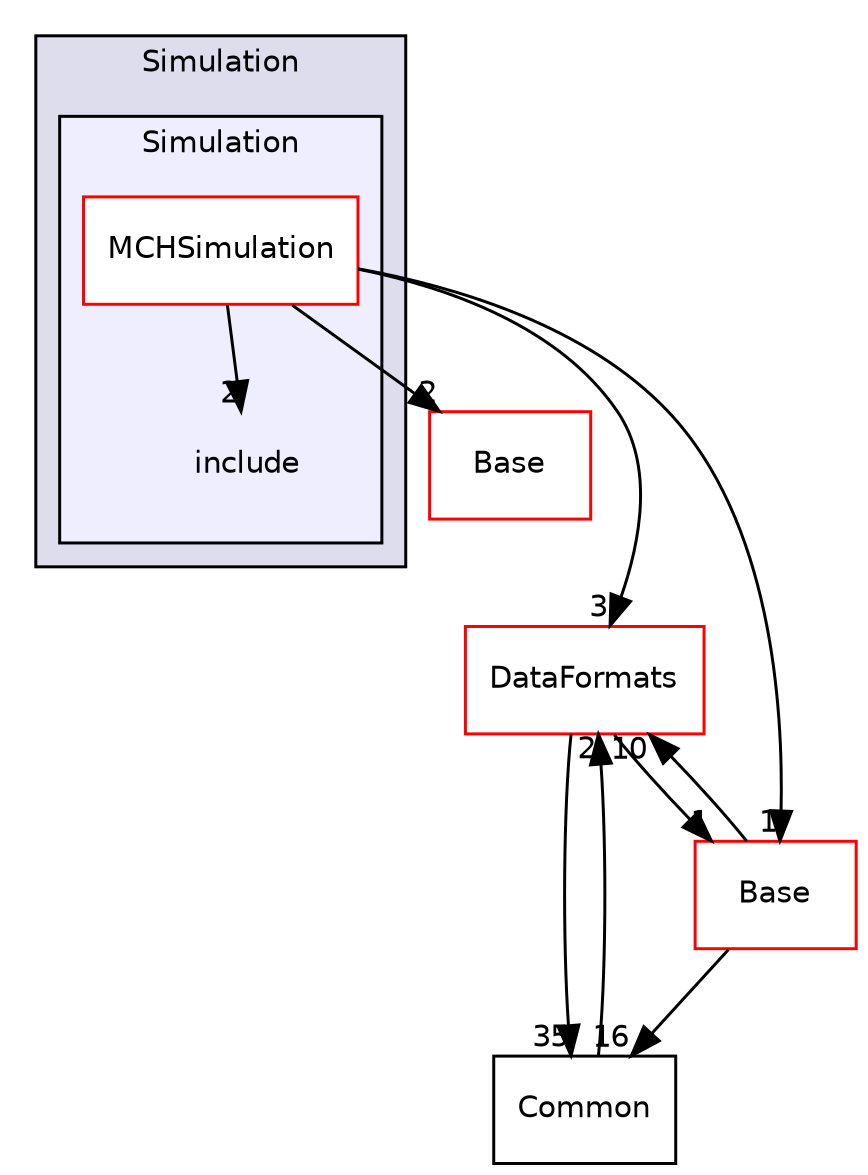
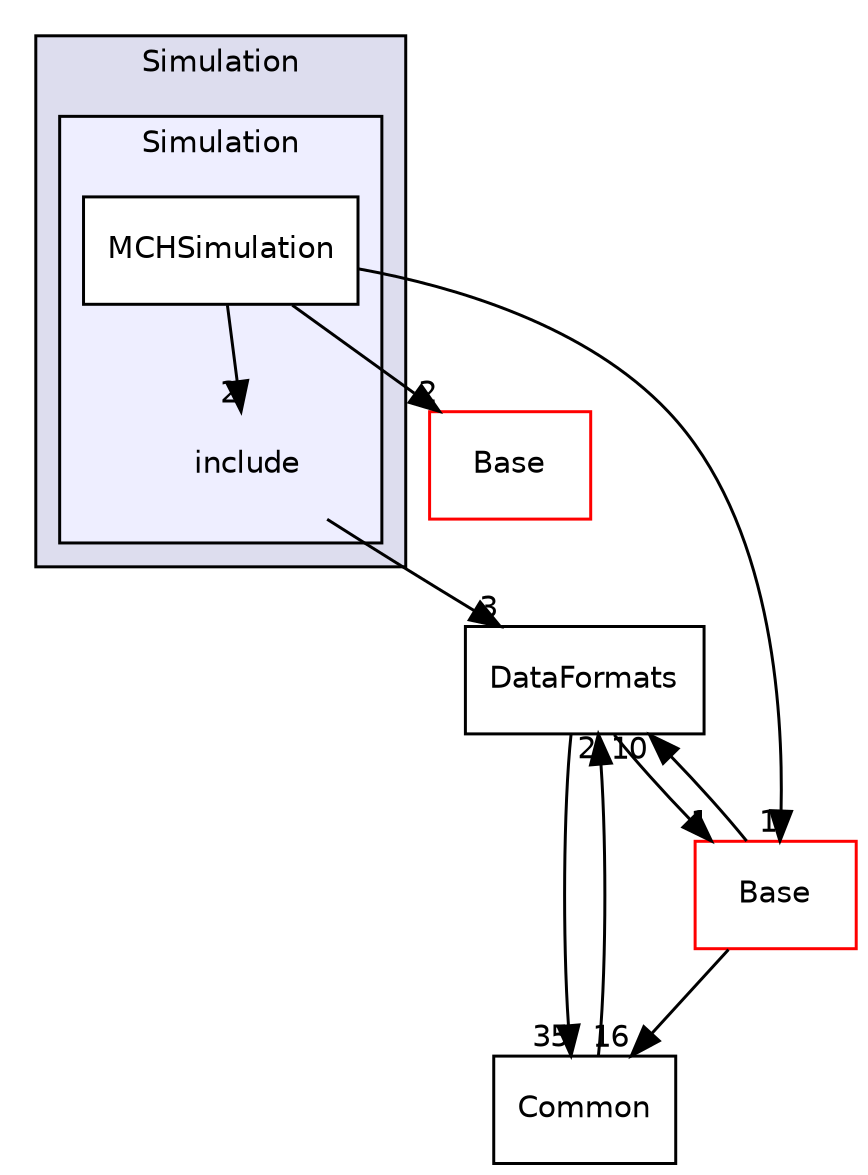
(221, 251) -> (221, 251)
(581, 370) -> (423, 579)
(585, 680) -> (585, 680)
